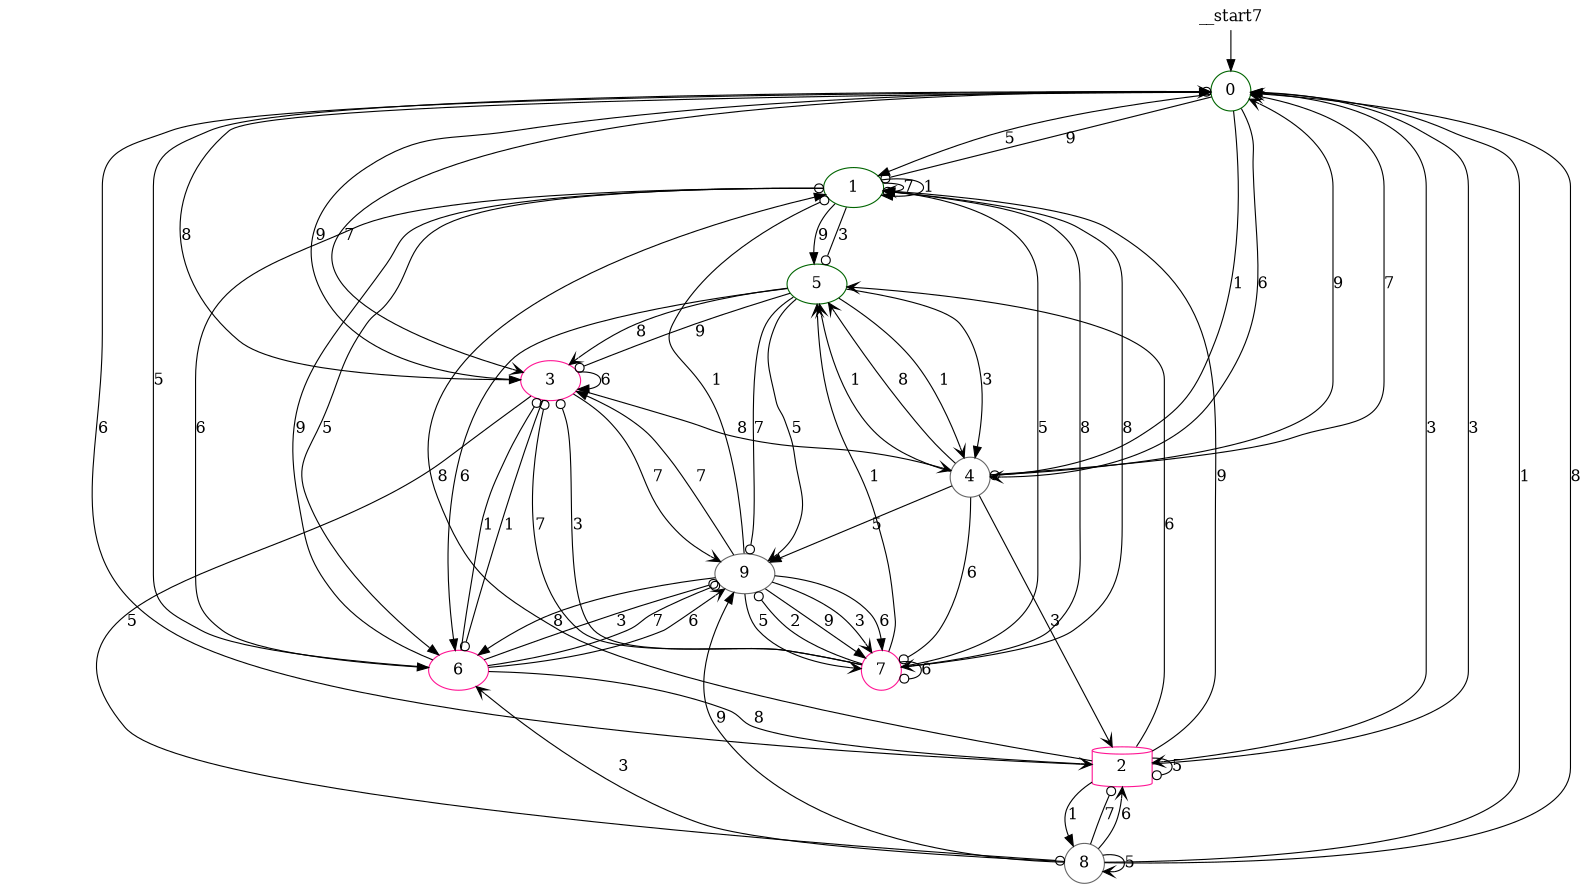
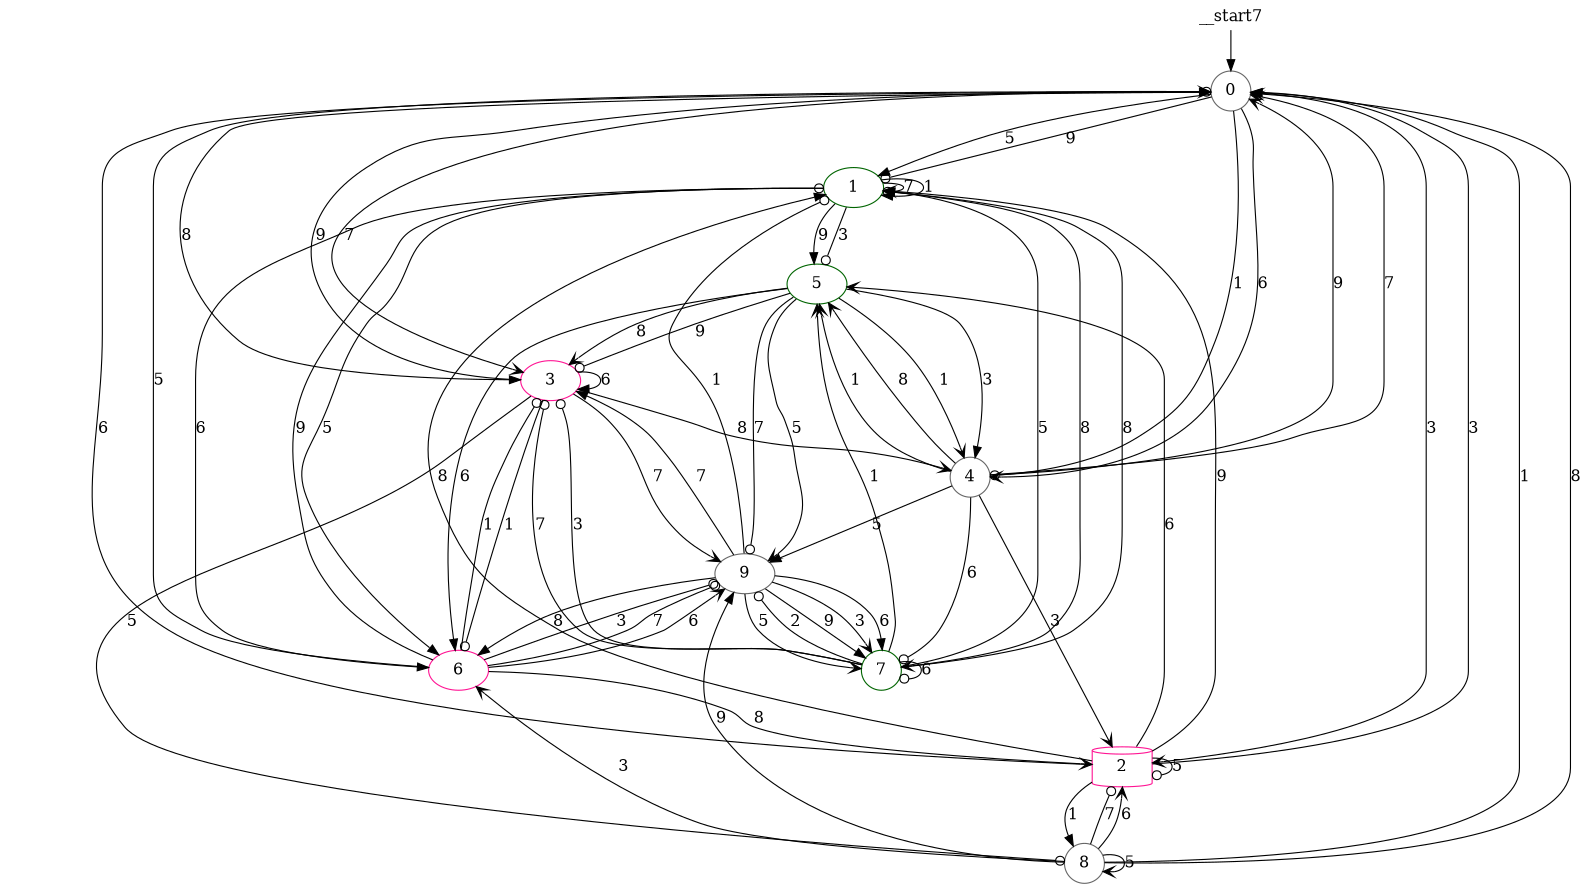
(1231, 91) -> (1231, 91)
(881, 670) -> (881, 670)
